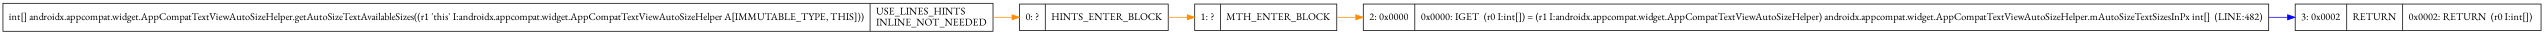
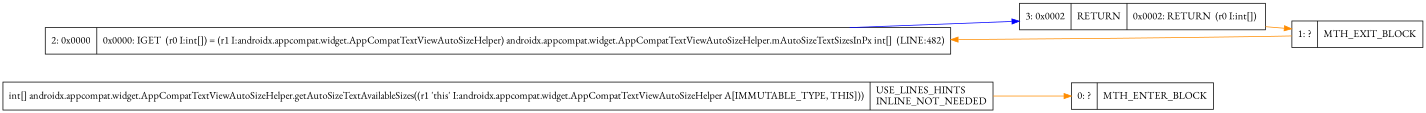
(1107, 17) -> (1155, 96)
(1178, 17) -> (1275, 27)
(1279, 17) -> (1370, 34)
